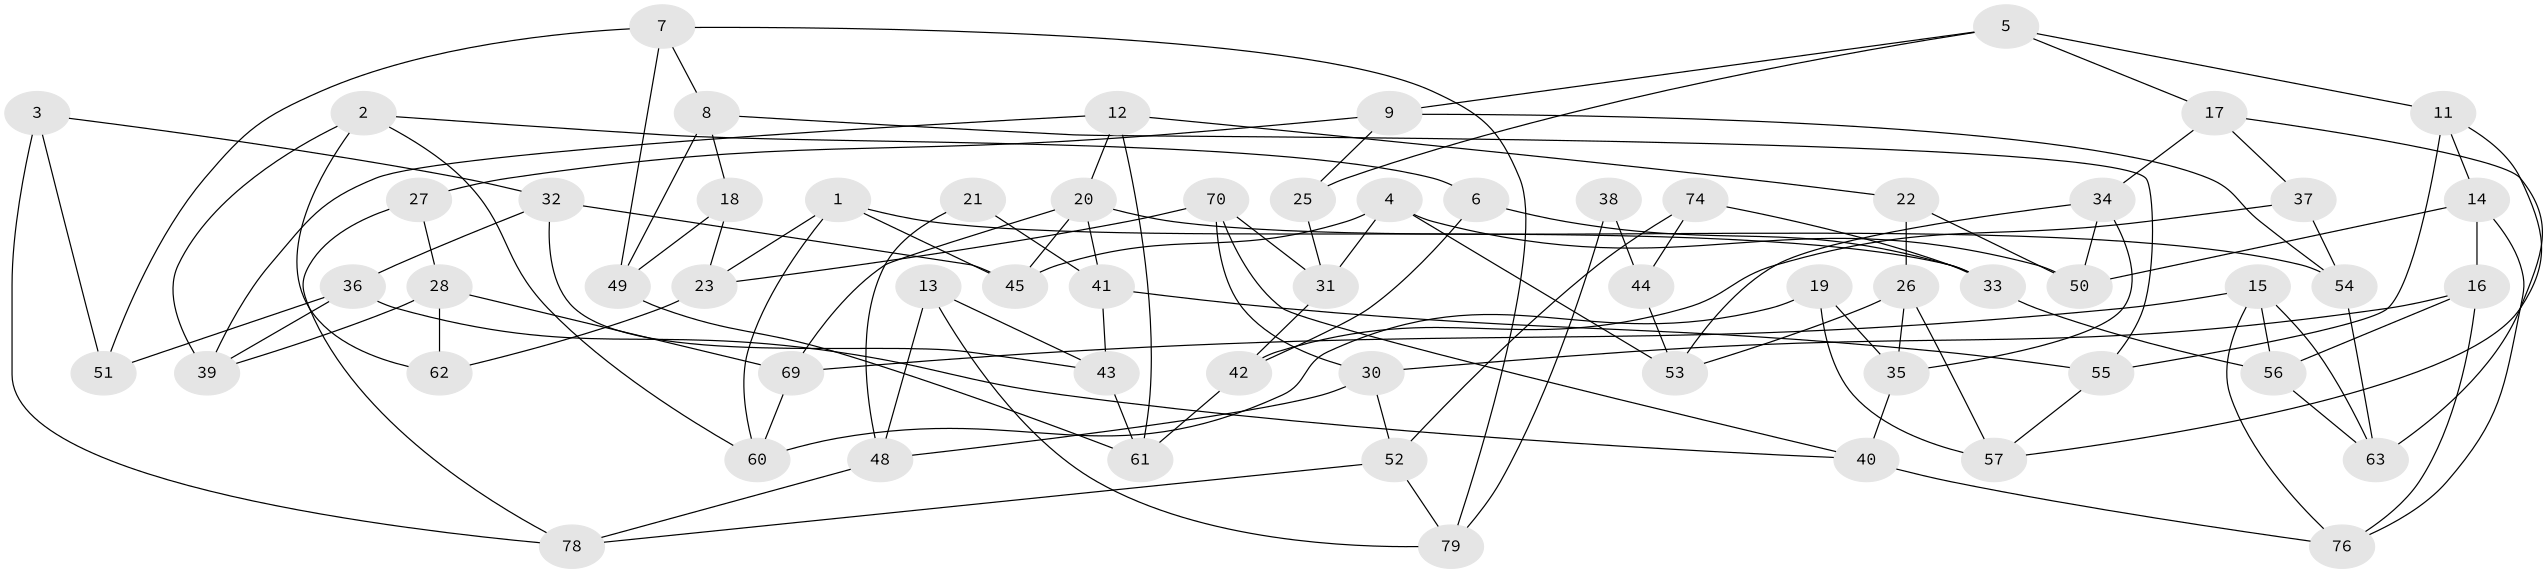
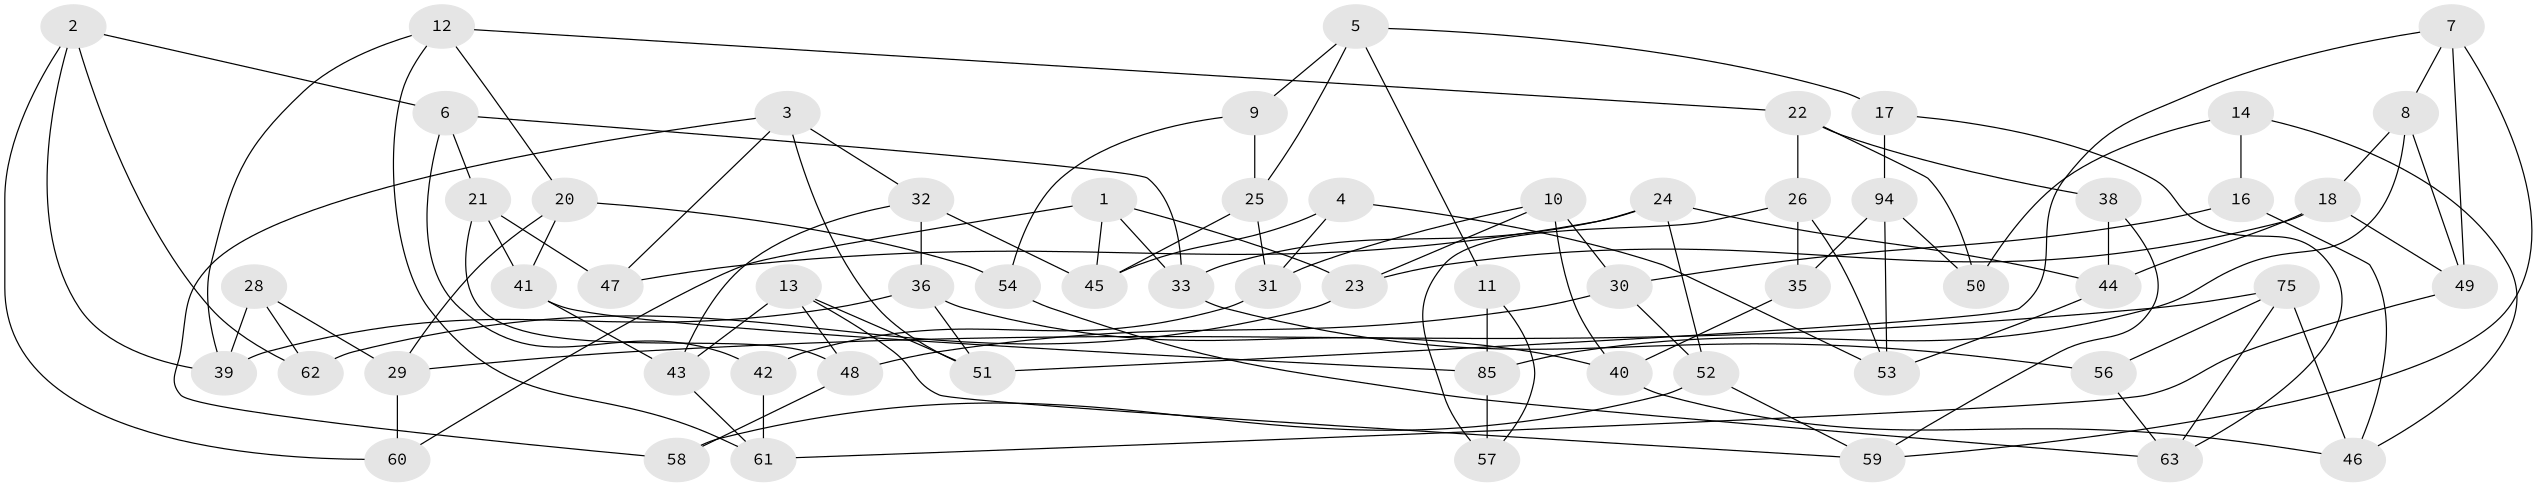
(2457, 148) -> none
none -> (462, 156)
none -> (1948, 166)
(419, 200) -> none
(1216, 200) -> (1553, 200)
(1695, 200) -> (1663, 200)
(2102, 200) -> (1885, 200)
(2304, 200) -> none
none -> (2219, 244)
(1686, 246) -> none
(1040, 255) -> (1169, 246)
none -> (611, 287)
(1819, 287) -> none
(2258, 287) -> (2287, 287)
none -> (879, 327)
(2375, 330) -> none
(791, 373) -> (397, 373)
(2101, 373) -> (1487, 373)
(572, 547) -> (677, 460)
(1451, 547) -> (1872, 460)
(2342, 547) -> (2353, 460)
